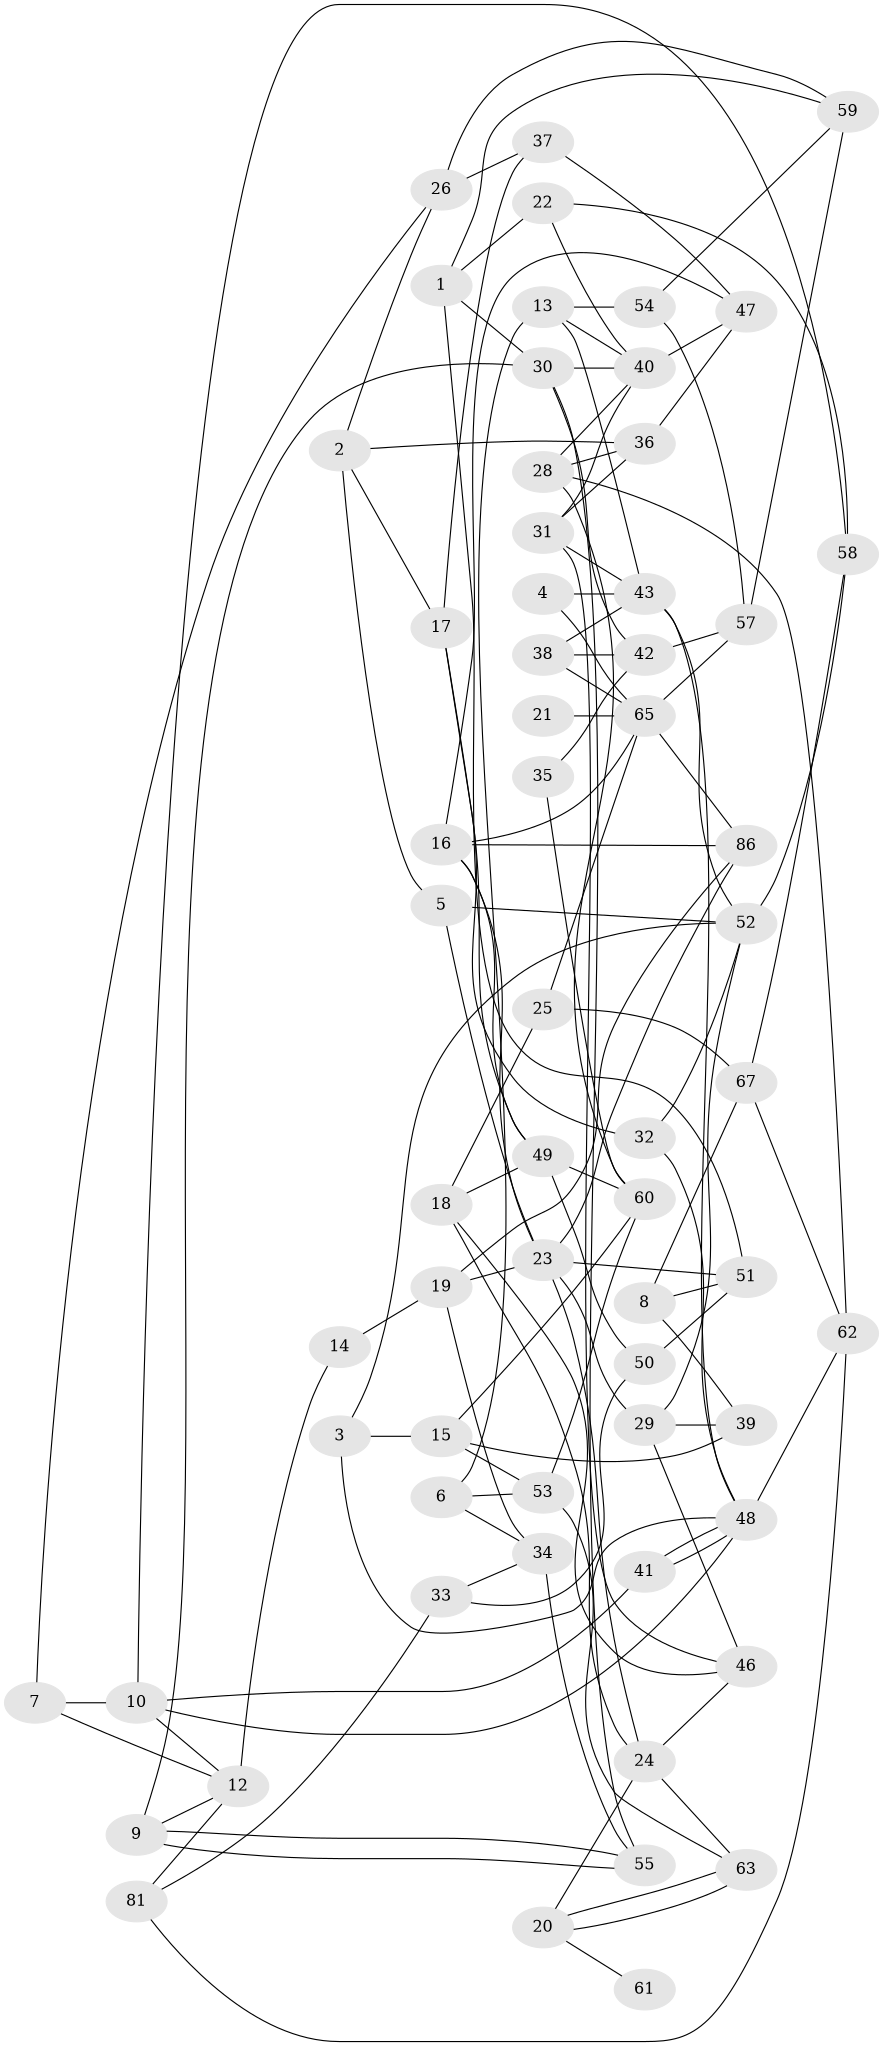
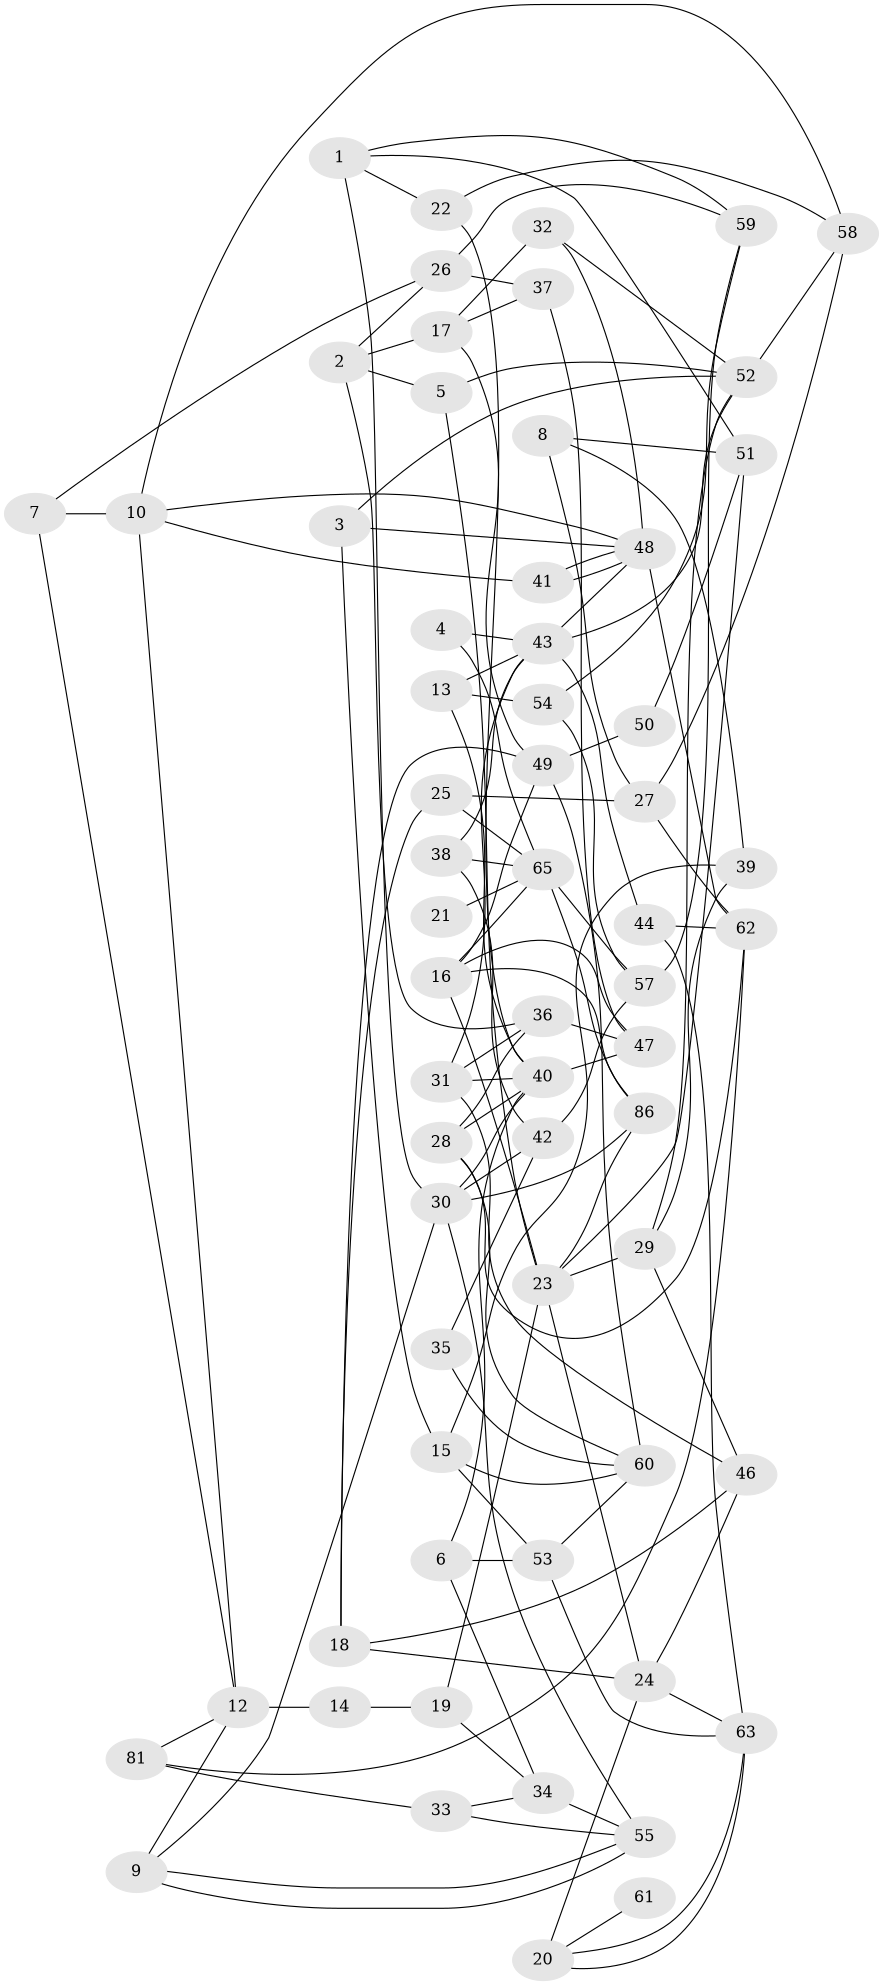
(491, 873) -> (482, 1315)
none -> (645, 925)
(604, 1053) -> (555, 1177)
(746, 1083) -> (645, 802)
(566, 1590) -> (543, 1827)
